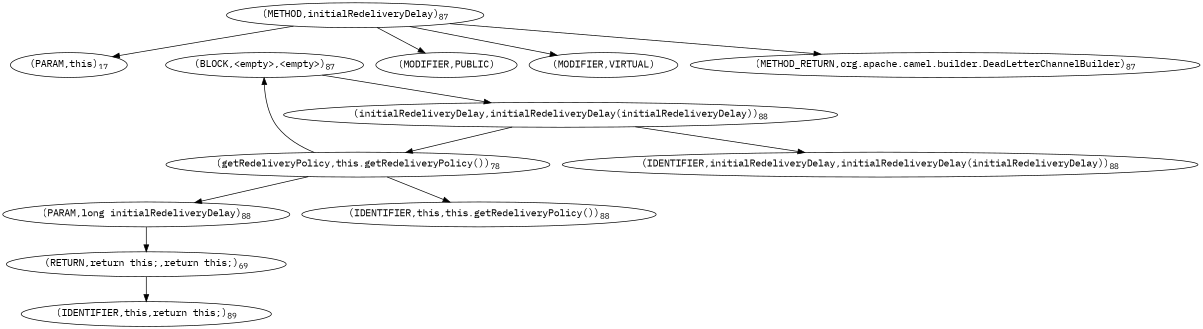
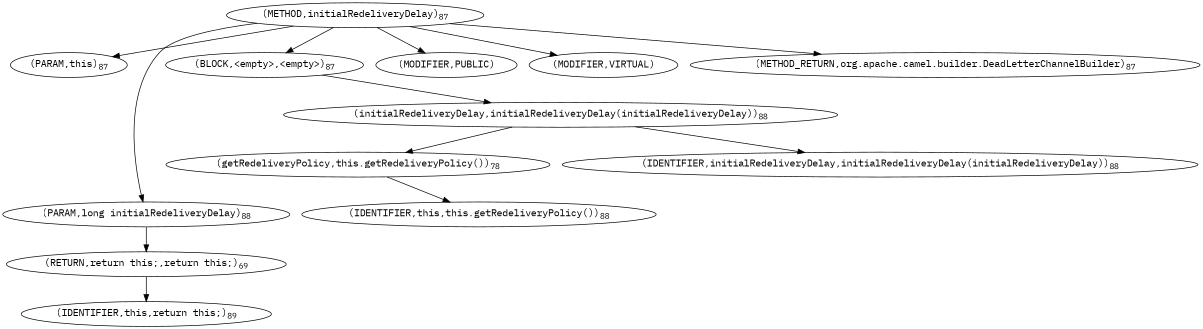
(103, 64) -> (103, 64)
(278, 127) -> (313, 38)
(255, 189) -> (147, 72)
